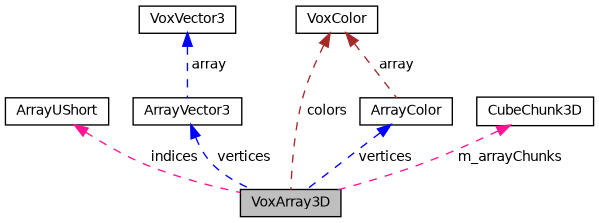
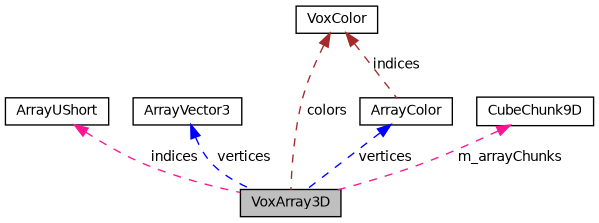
(187, 20) -> none
(395, 65) -> (395, 65)
(535, 111) -> (535, 111)
